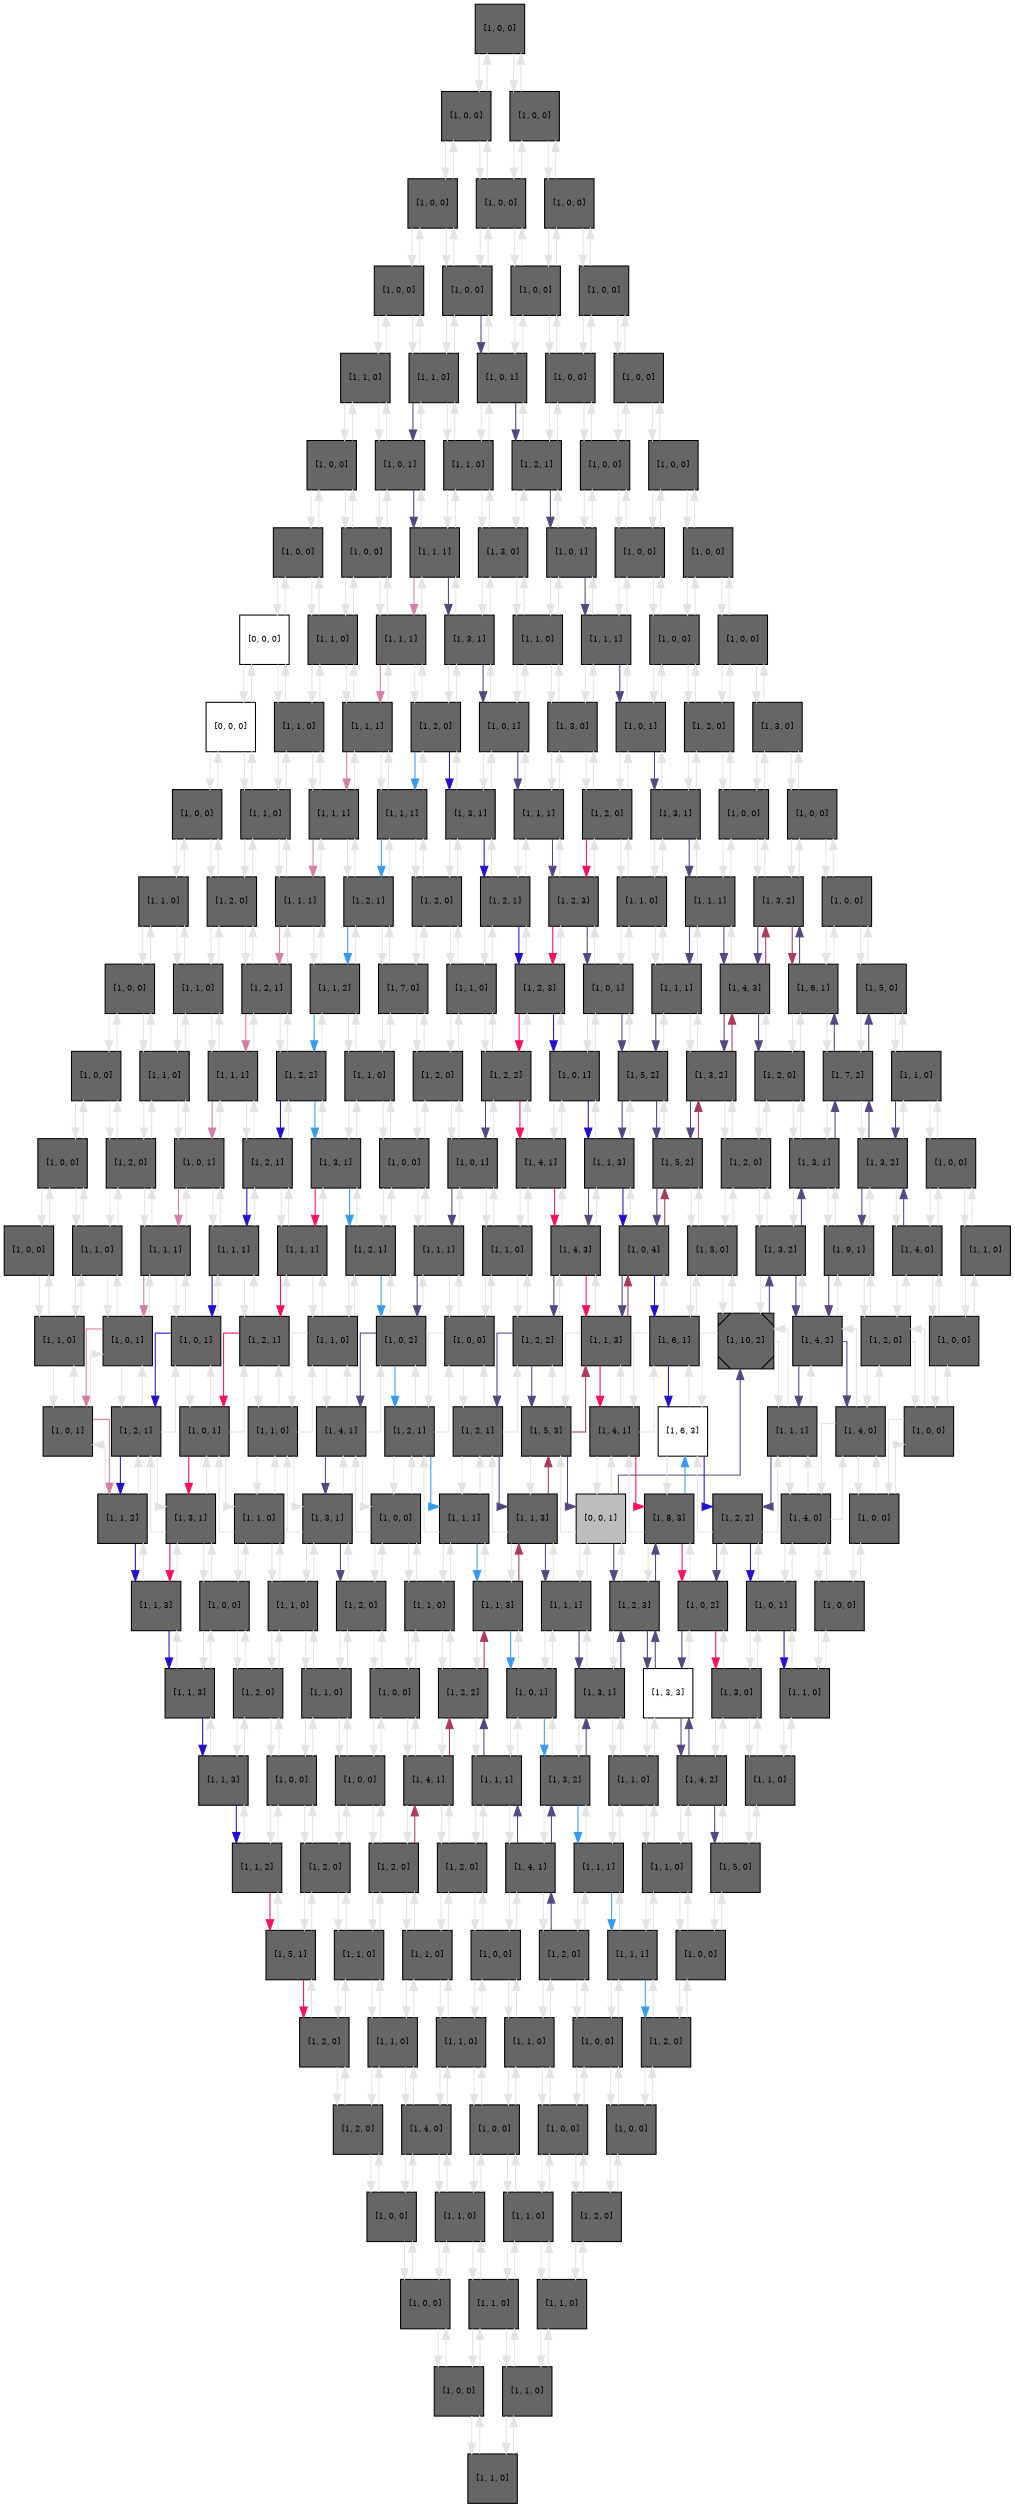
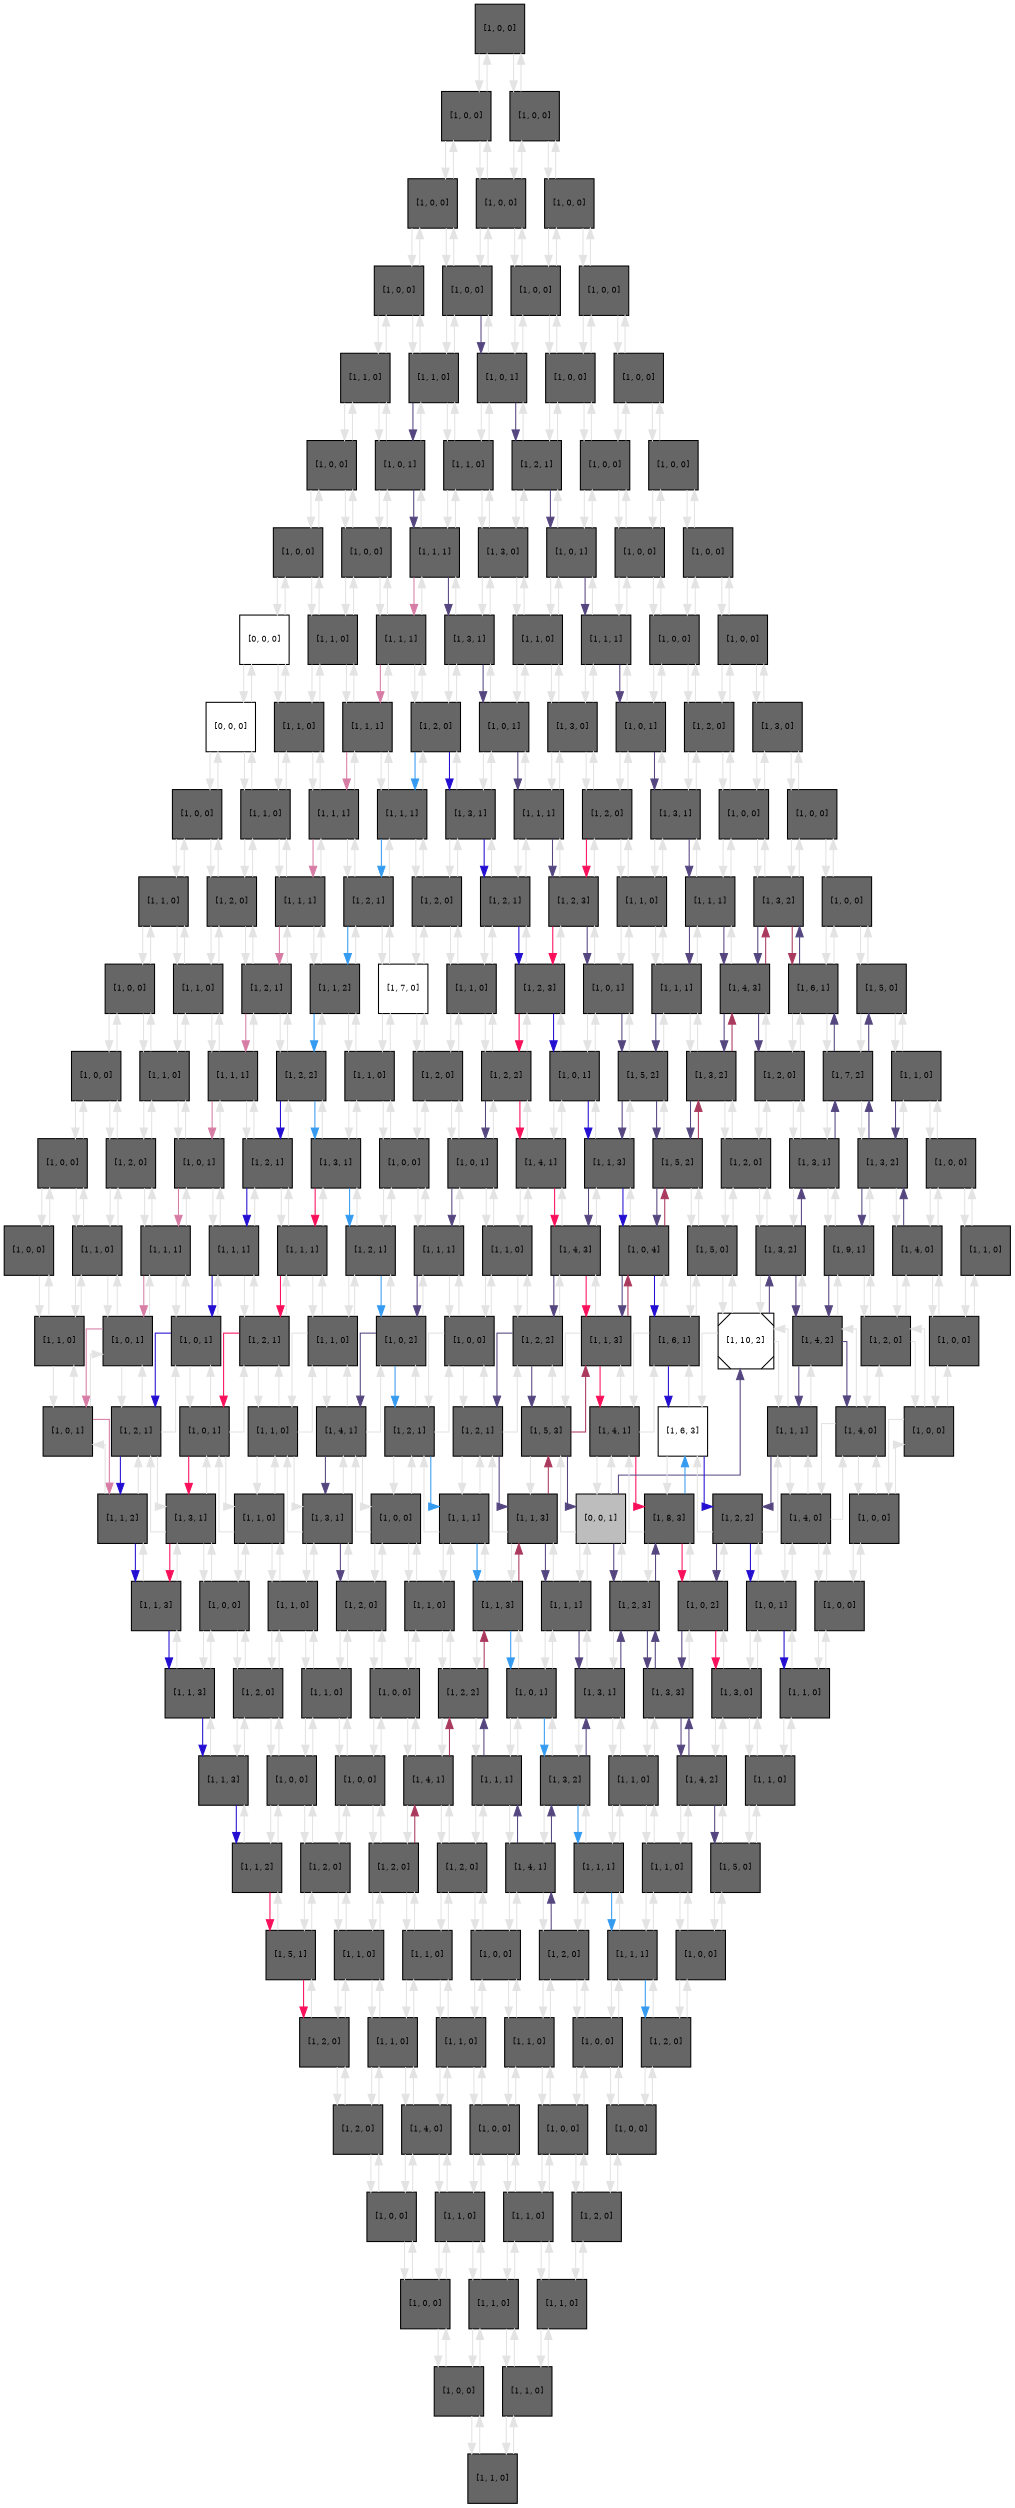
(403, 989) -> (403, 989)
(746, 1341) -> (746, 1341)
(668, 1693) -> (668, 1693)
